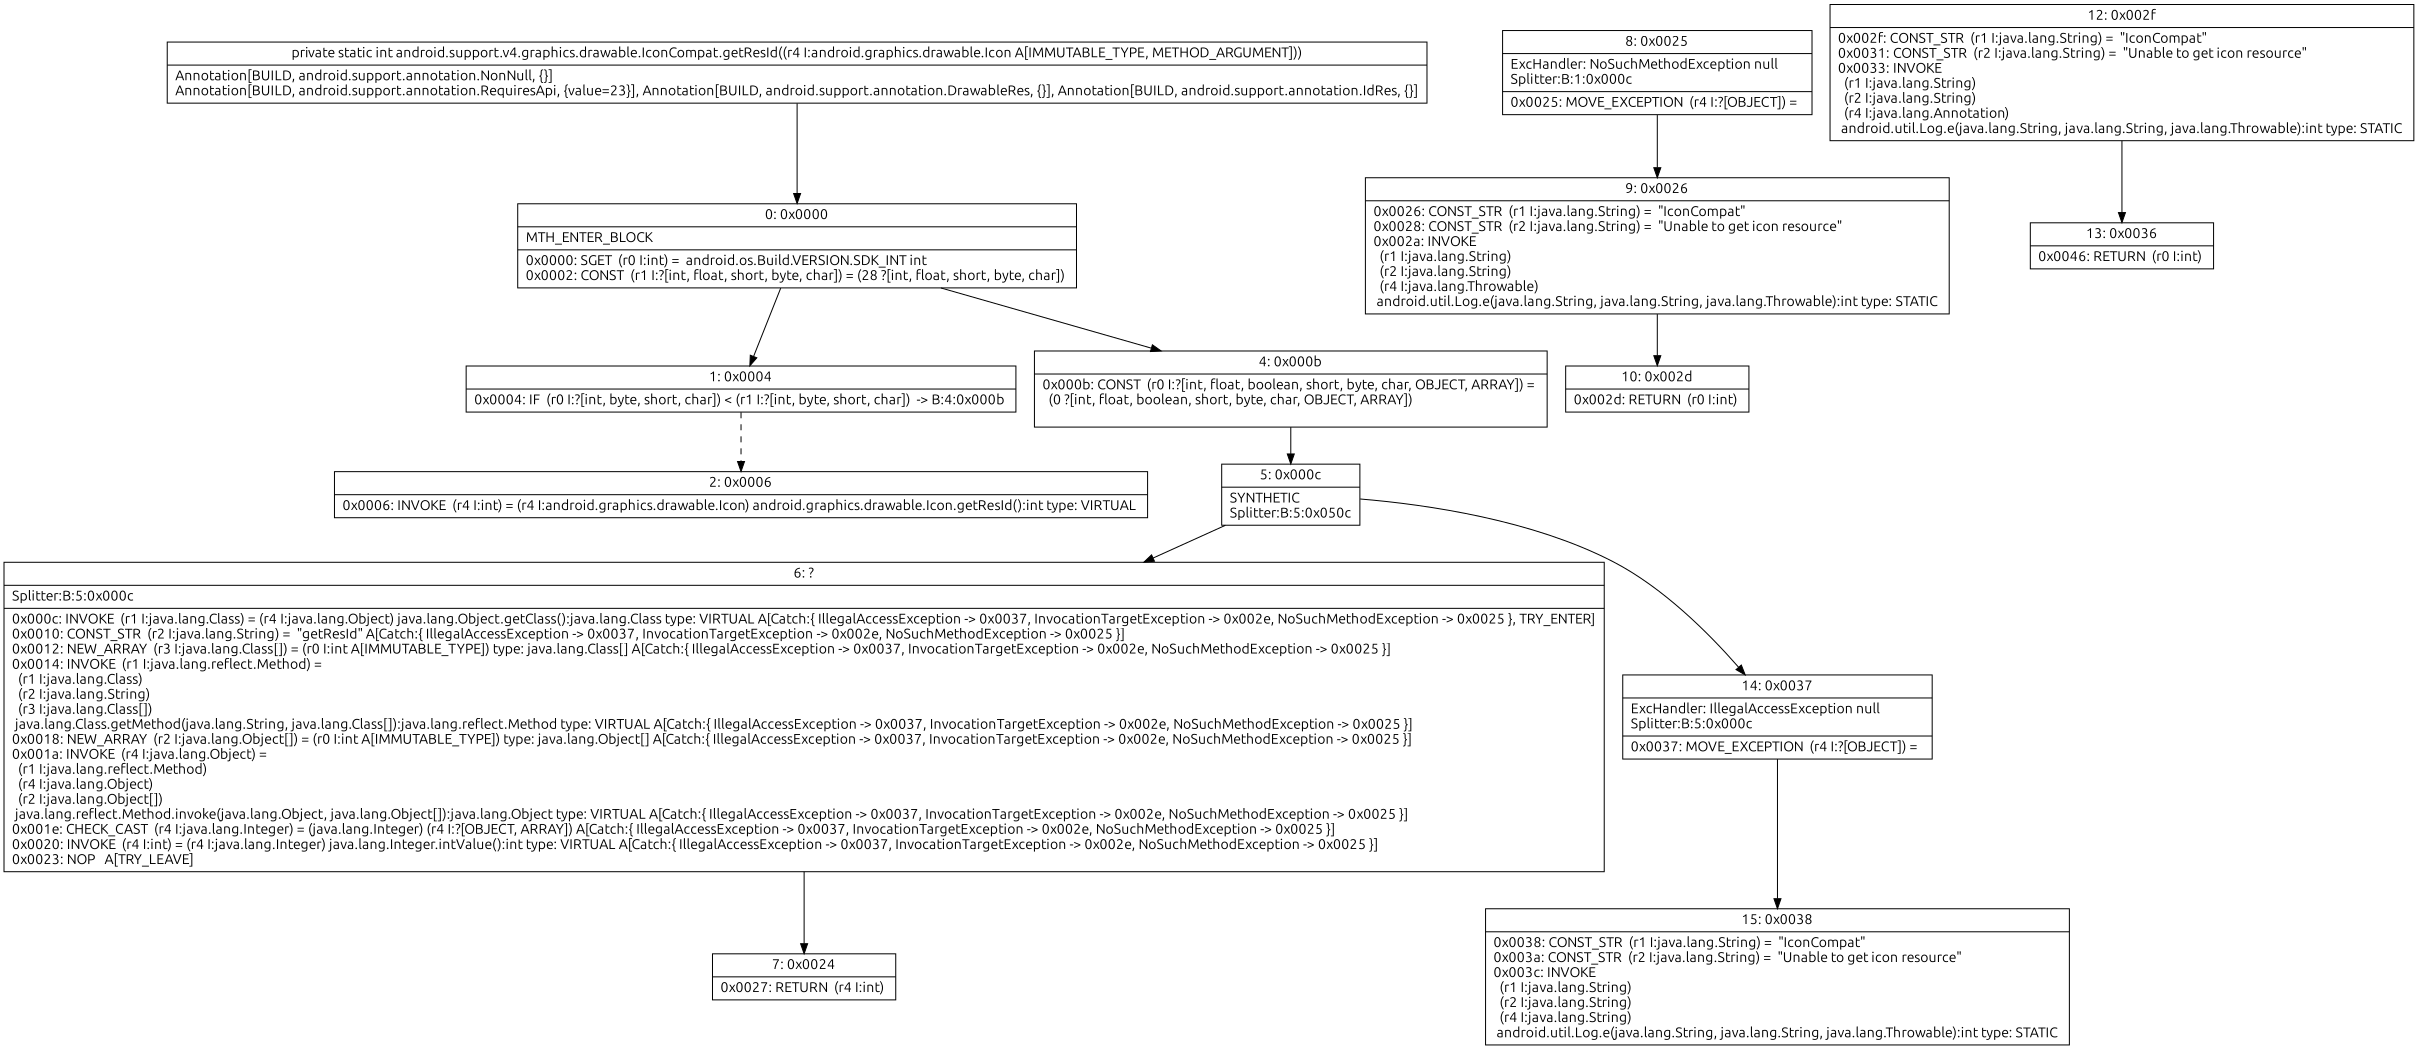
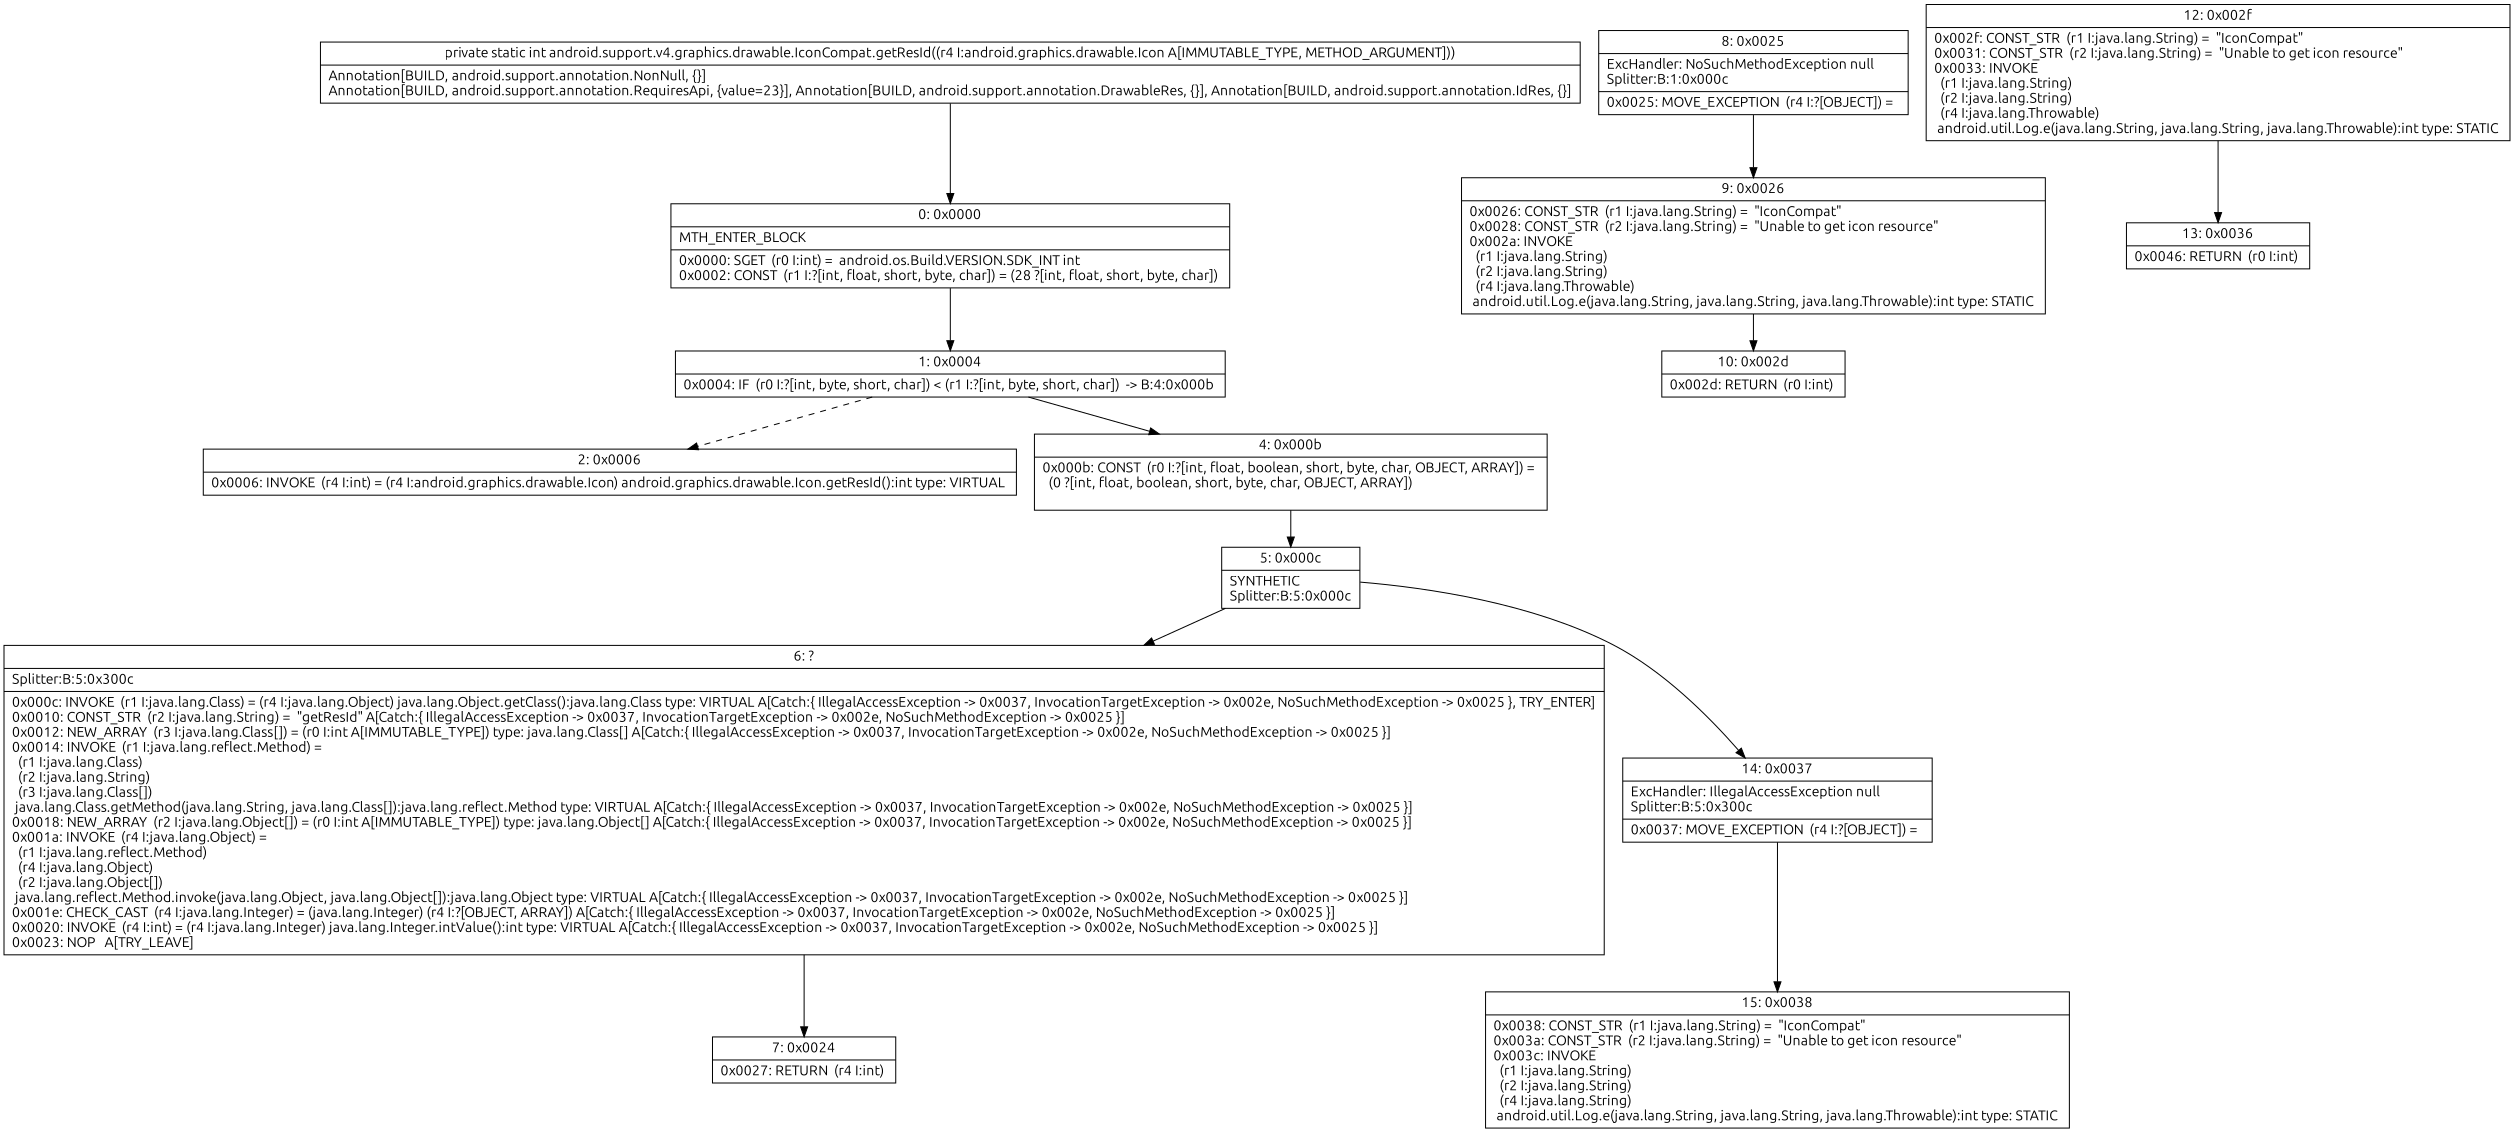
(1924, 114) -> (2017, 114)
(1046, 318) -> (1089, 414)
(1291, 513) -> (1291, 596)
(73, 596) -> (73, 679)
(1692, 724) -> (1692, 807)
